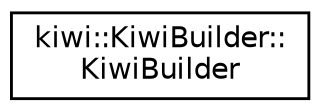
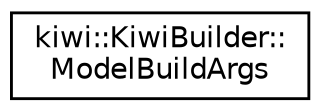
(160, 56) -> (160, 56)
